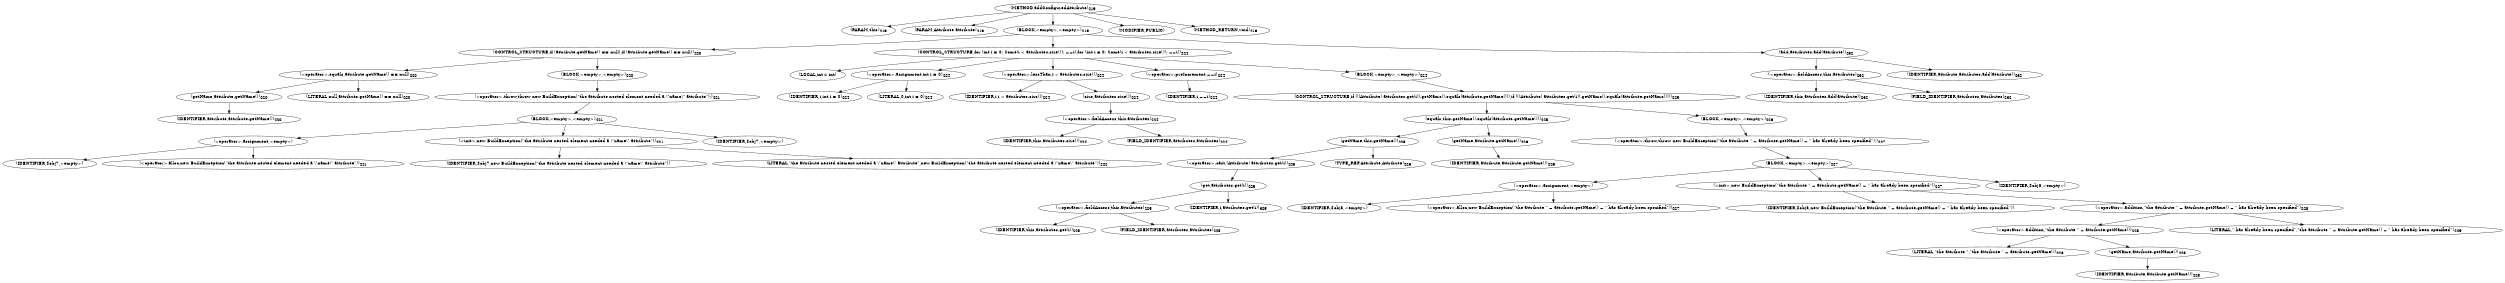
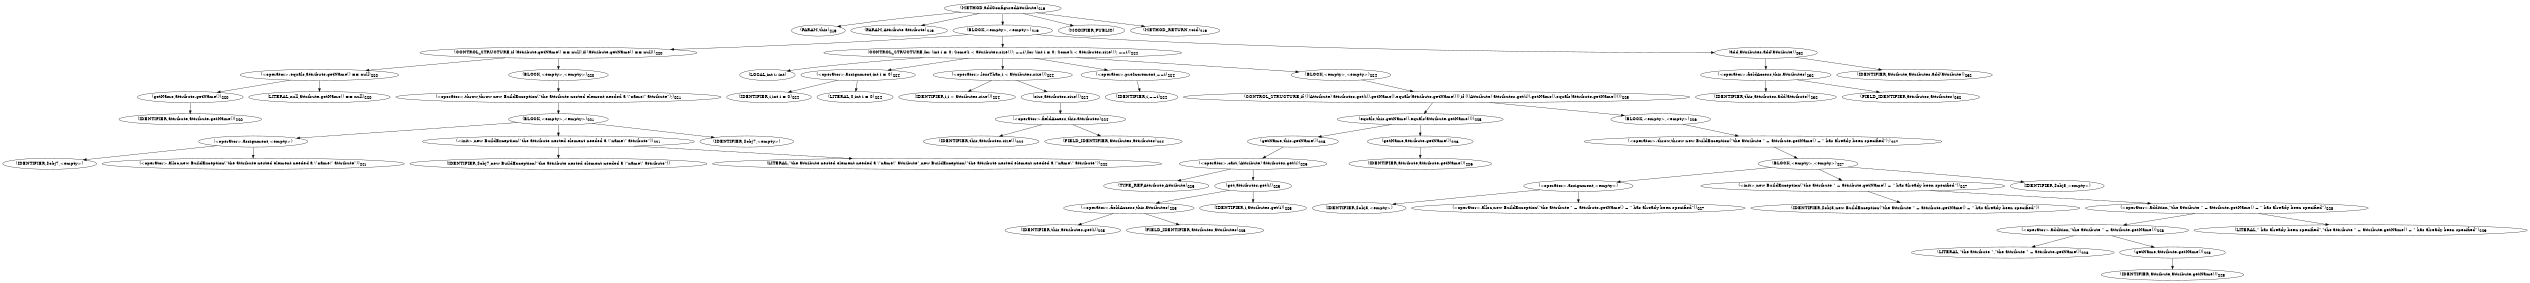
(1373, 151) -> (1206, 175)
(1263, 208) -> (1288, 208)
